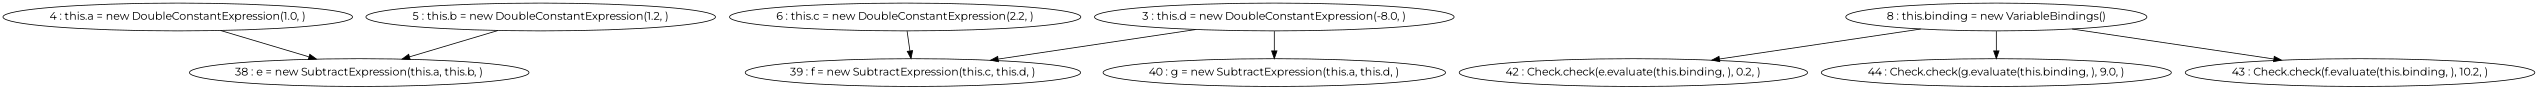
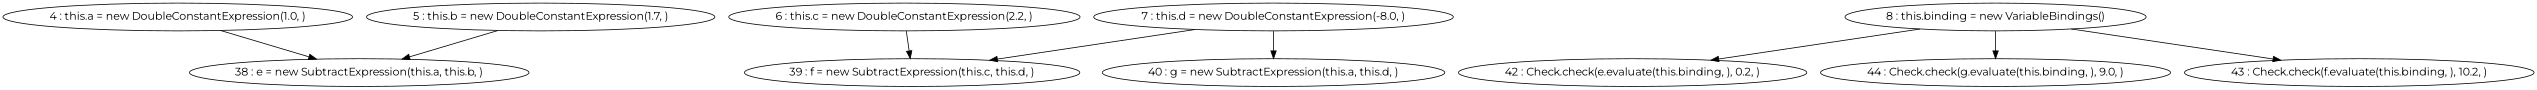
(541, 17) -> (541, 17)
(1274, 17) -> (1274, 17)
